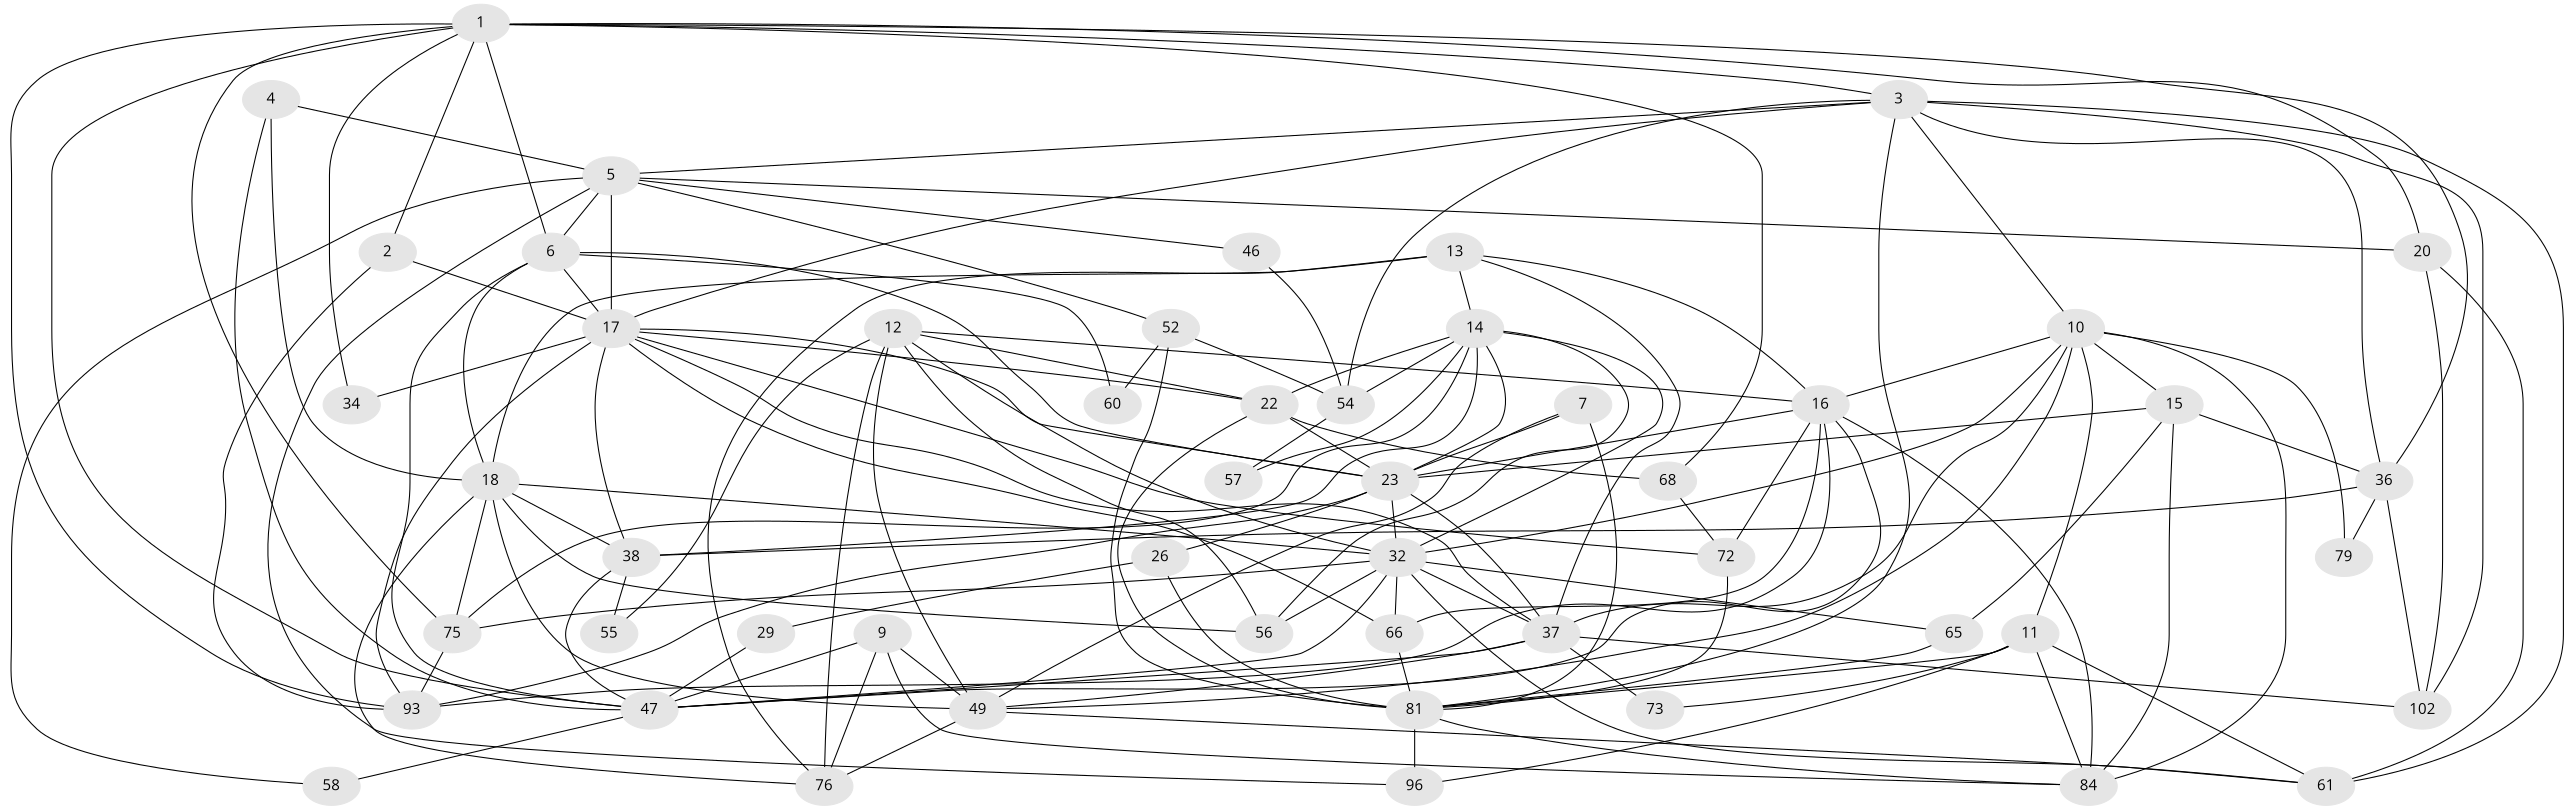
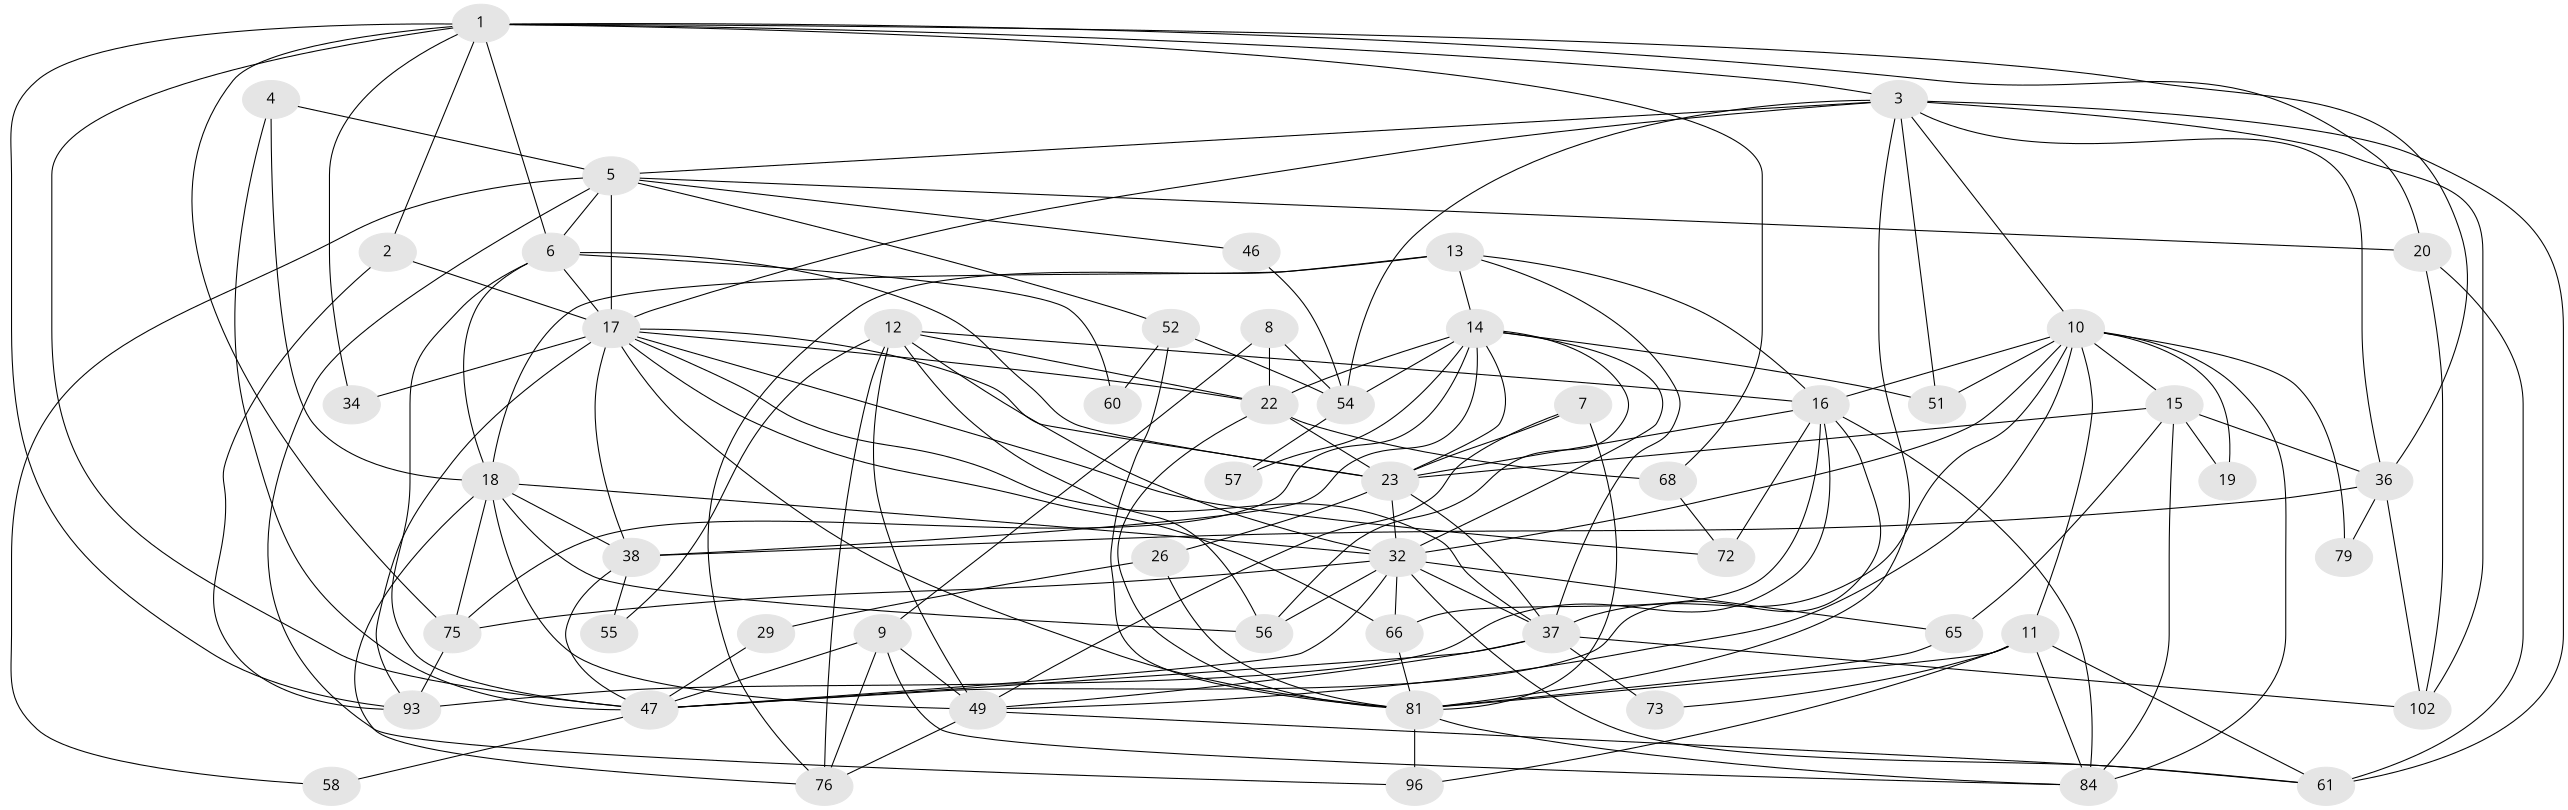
none -> (1269, 329)
none -> (1937, 405)
none -> (2227, 481)
(920, 568) -> none
(1617, 686) -> (967, 600)
